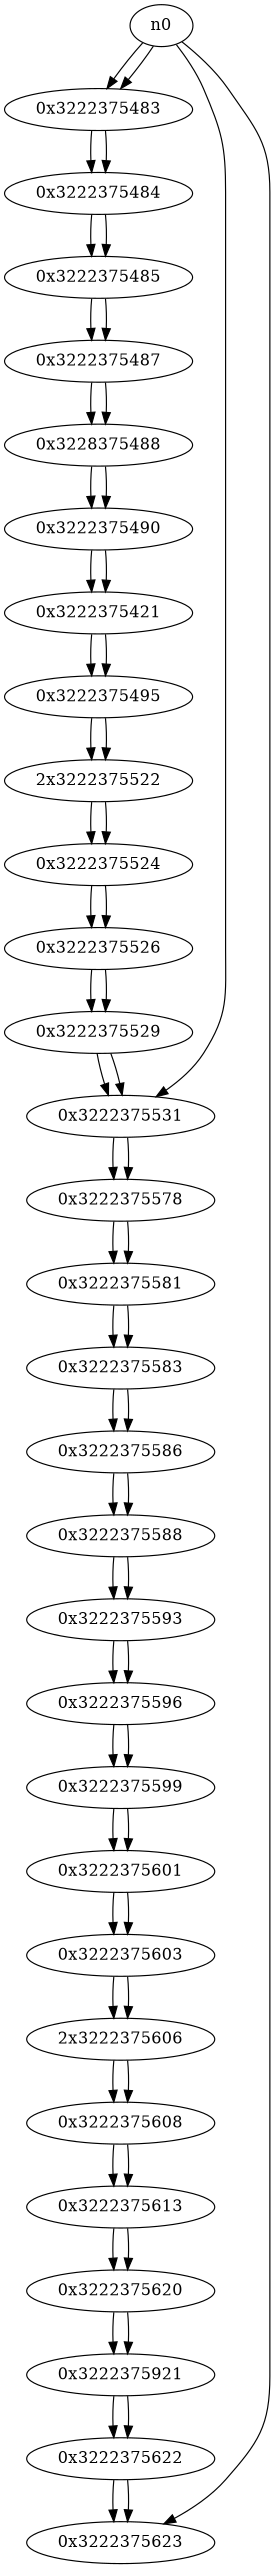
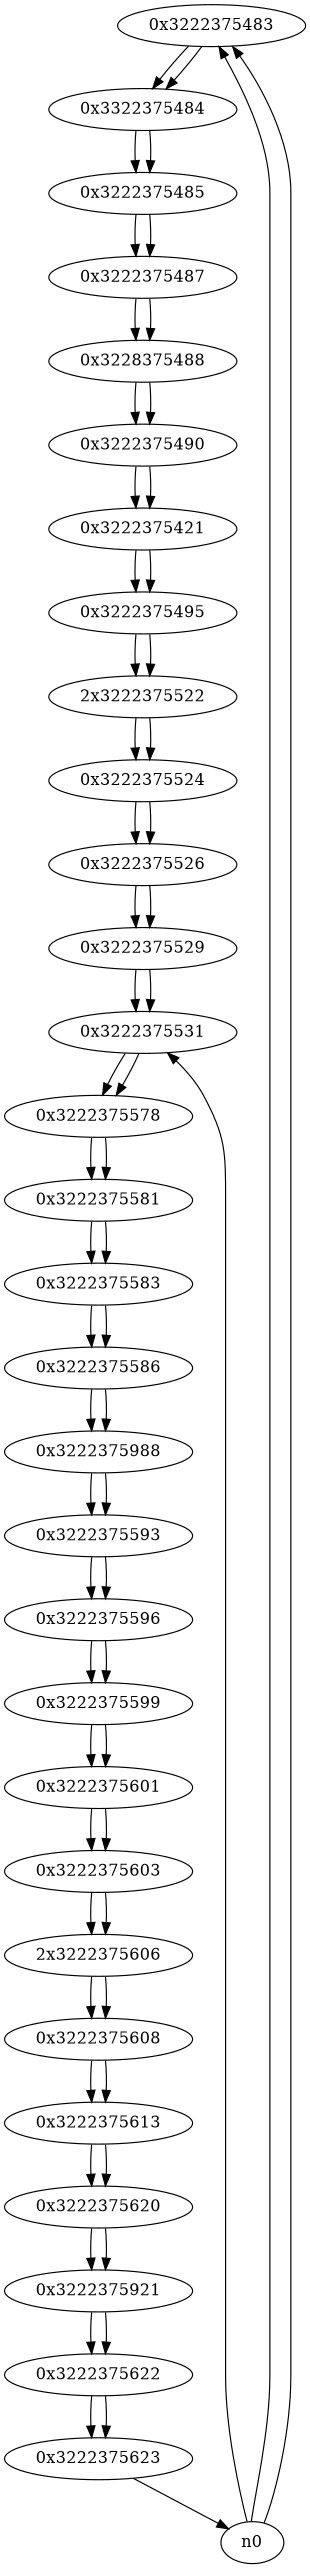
(99, 193) -> (143, 110)
(270, 1285) -> (176, 2501)
(121, 1536) -> (99, 1452)
